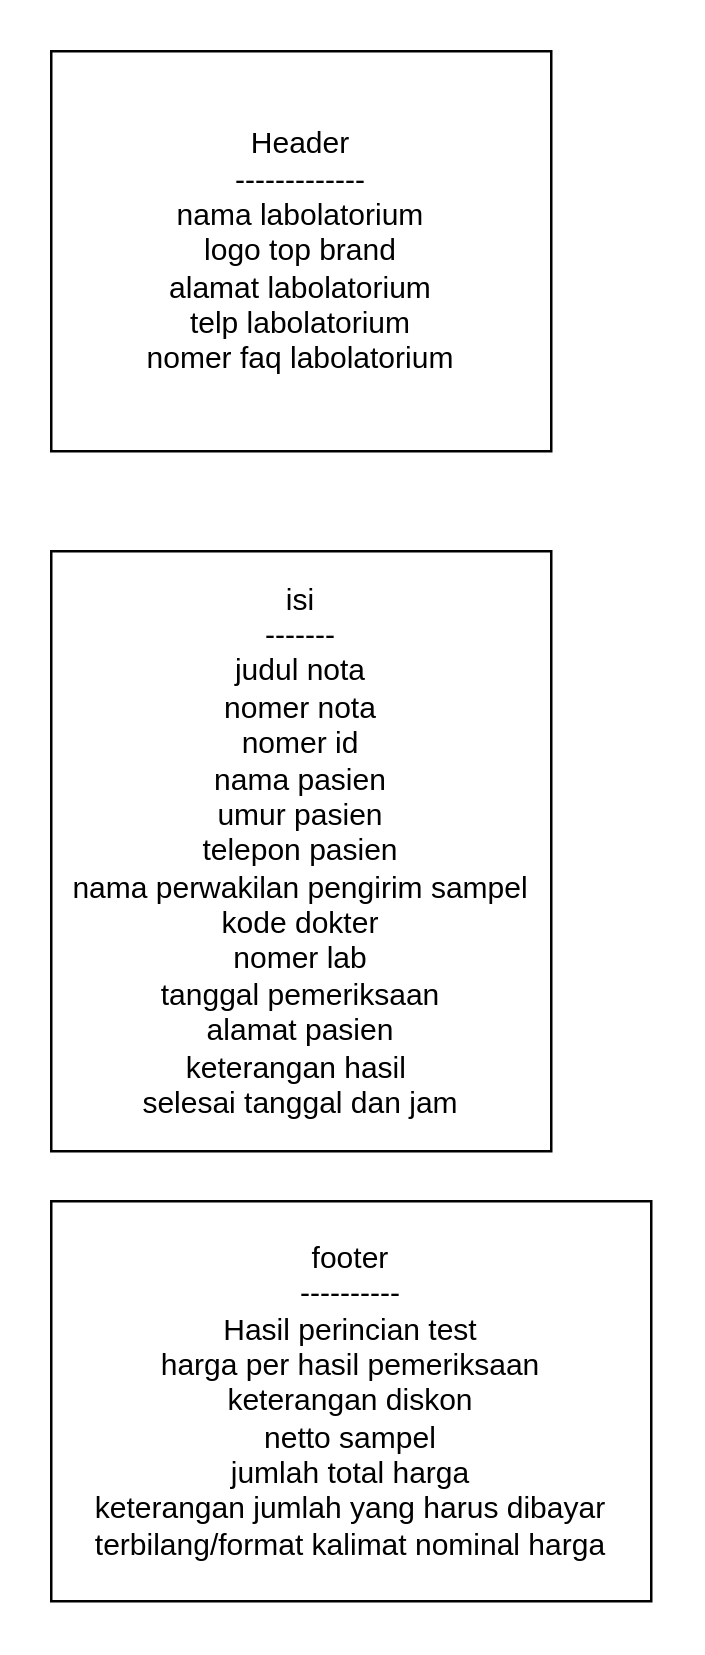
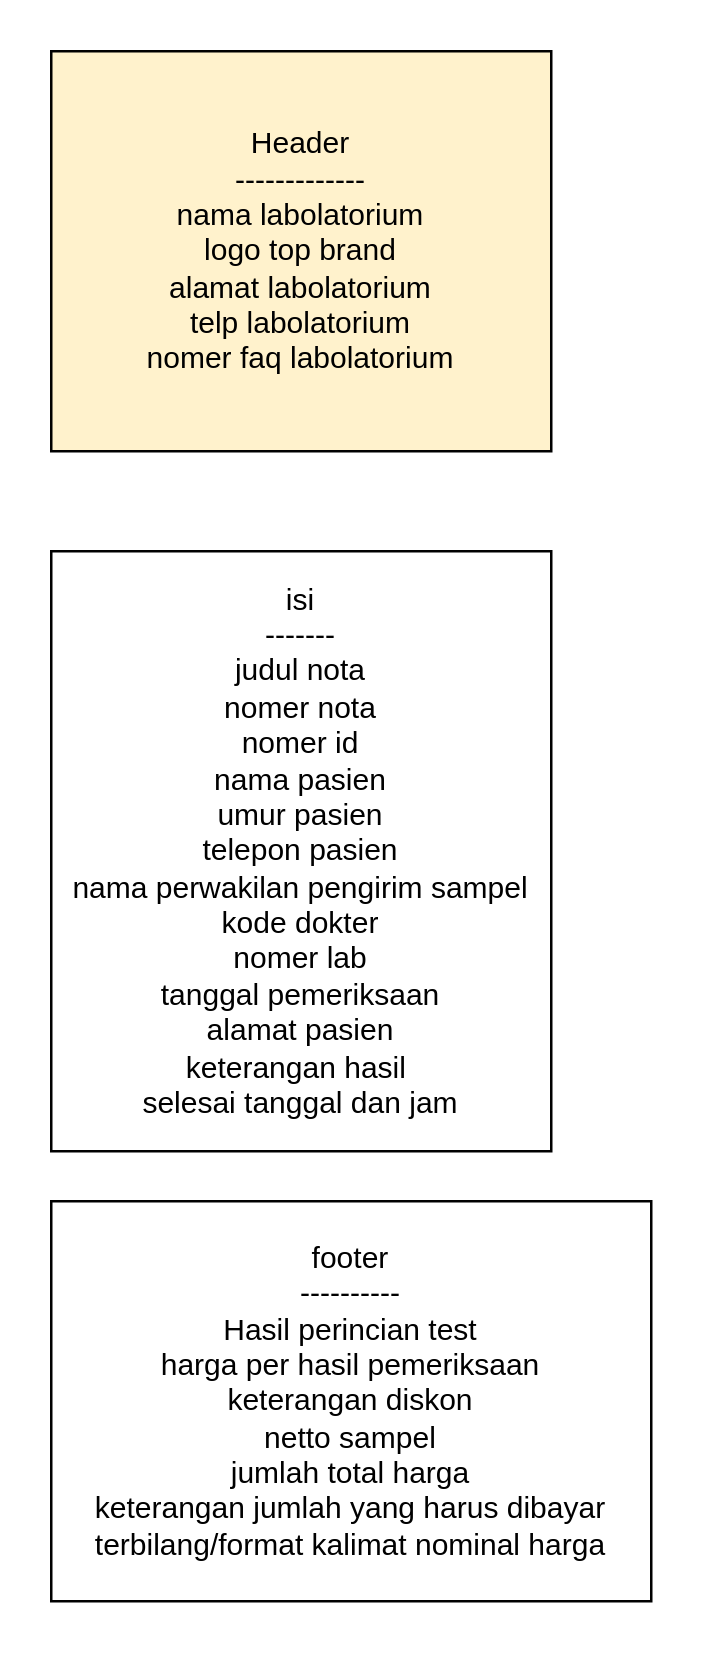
(301, 251) -> (301, 251)
